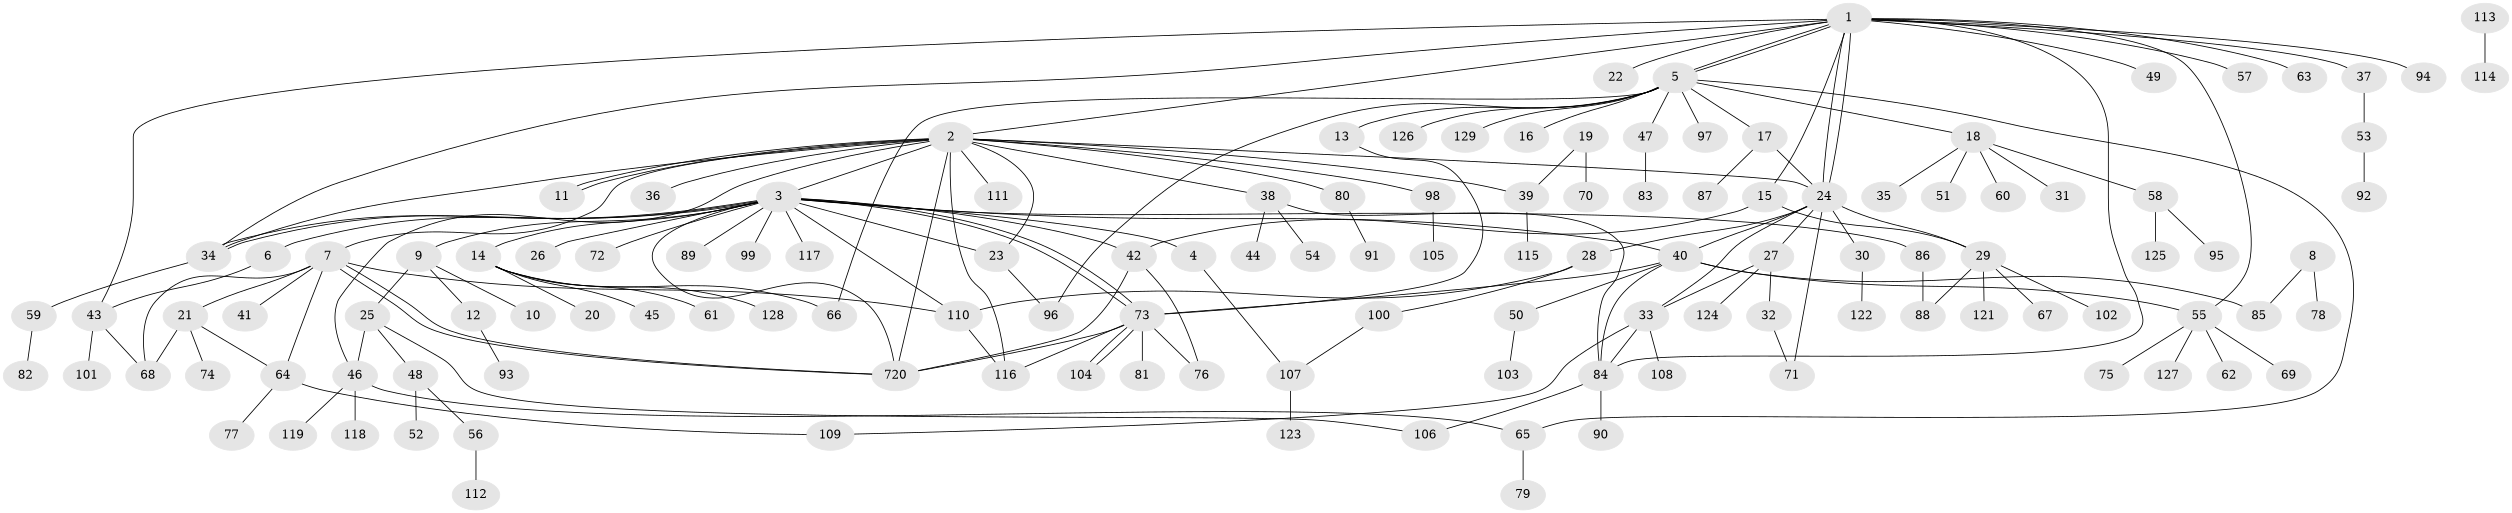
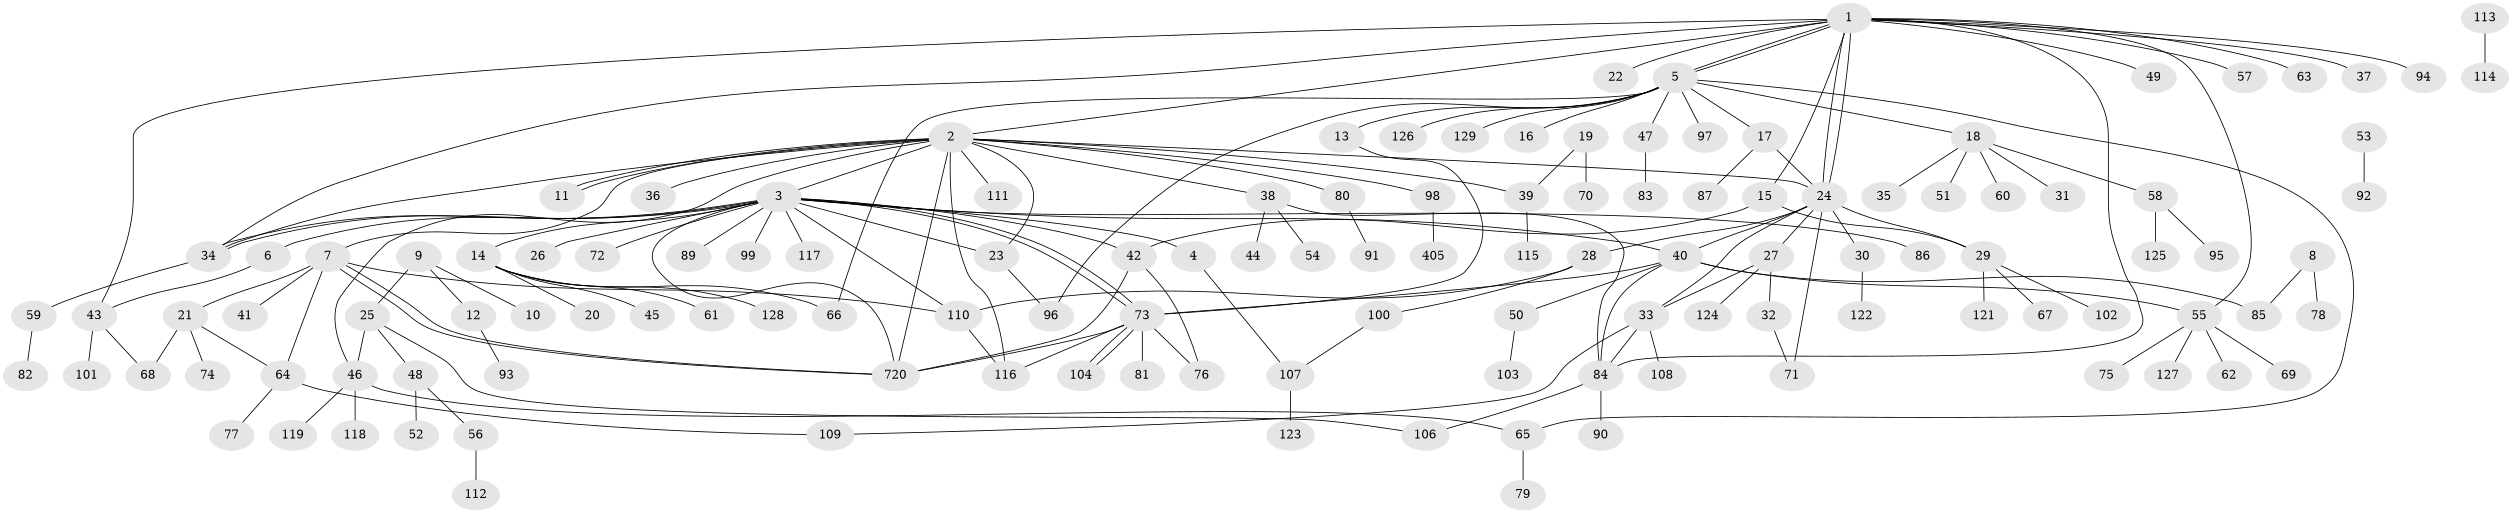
(2364, 108) -> none
(539, 224) -> none
(1434, 257) -> (1434, 257)
(199, 277) -> none
(1923, 316) -> none
